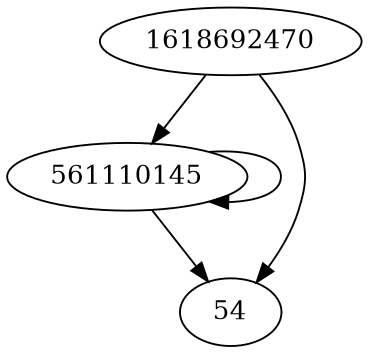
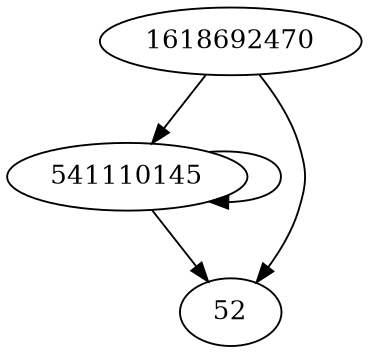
(127, 177) -> (127, 177)
(231, 312) -> (231, 312)
